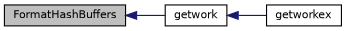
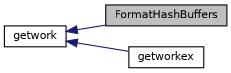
(151, 15) -> (91, 27)
